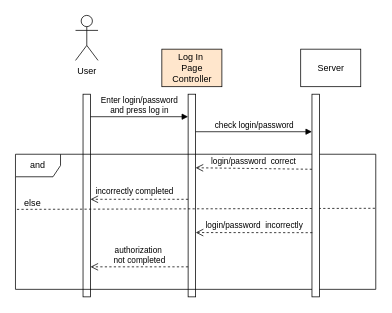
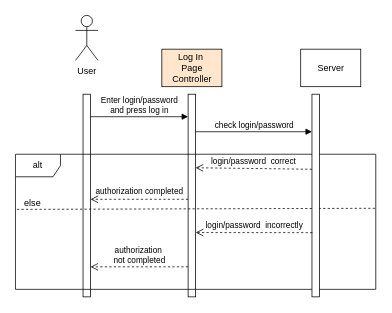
(38, 165) -> (38, 165)
(144, 192) -> (149, 192)
